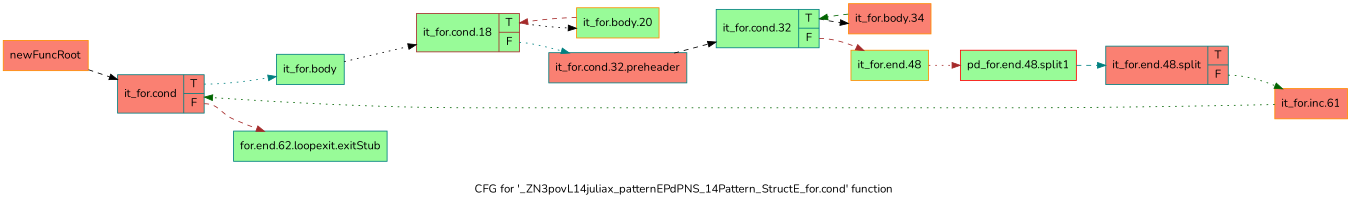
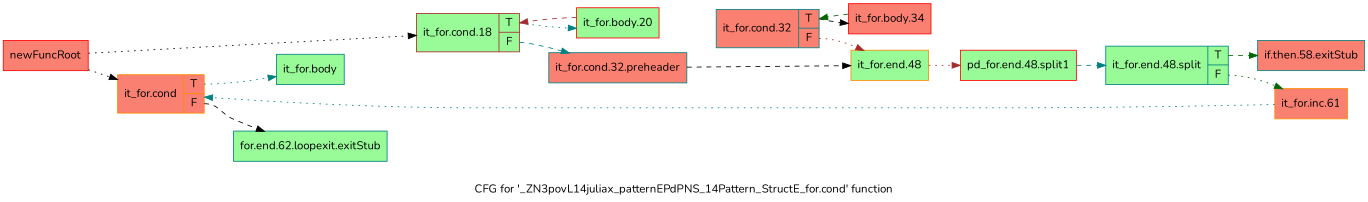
(890, 19) -> (890, 19)
(618, 23) -> (618, 23)
(544, 26) -> (544, 26)
(768, 29) -> (768, 29)
(838, 41) -> (838, 41)
(541, 46) -> (541, 46)
(691, 49) -> (765, 66)
(376, 54) -> (248, 45)
(46, 56) -> (46, 56)
none -> (1311, 56)
(1167, 65) -> (1167, 65)
(99, 73) -> (99, 73)
(161, 94) -> (161, 94)
(744, 108) -> (744, 108)
(230, 117) -> (230, 117)
